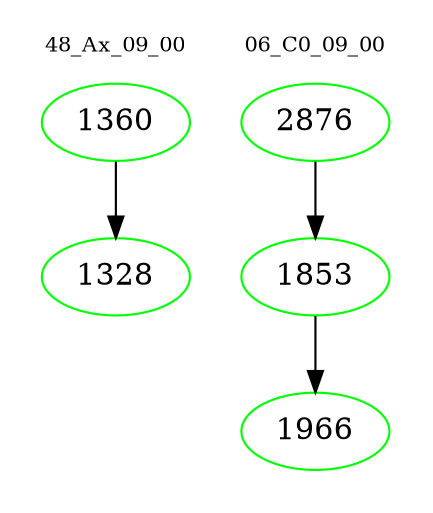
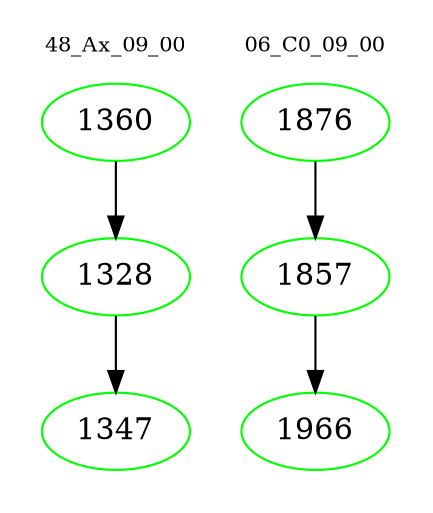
(315, 122) -> (315, 122)
(315, 277) -> (315, 277)
none -> (116, 431)
